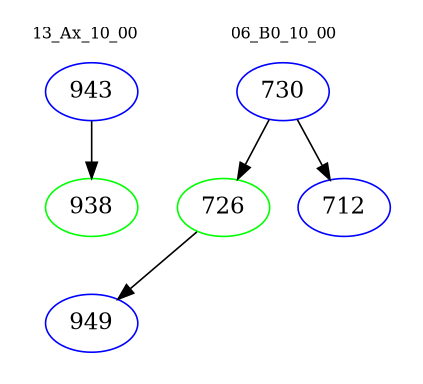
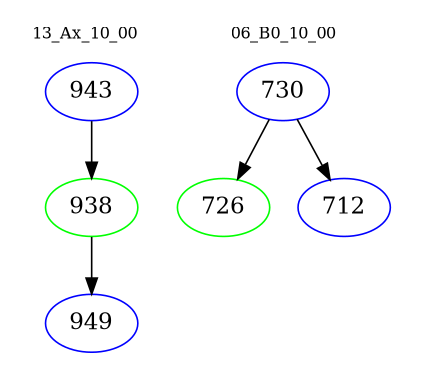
(164, 260) -> (92, 257)
